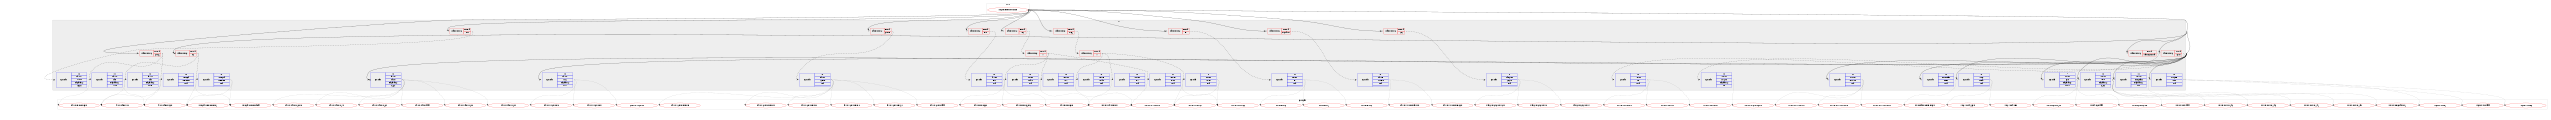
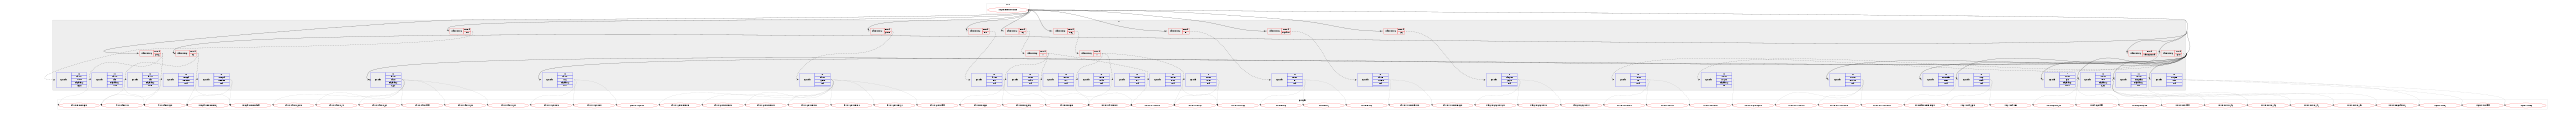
none -> (723, 105)
